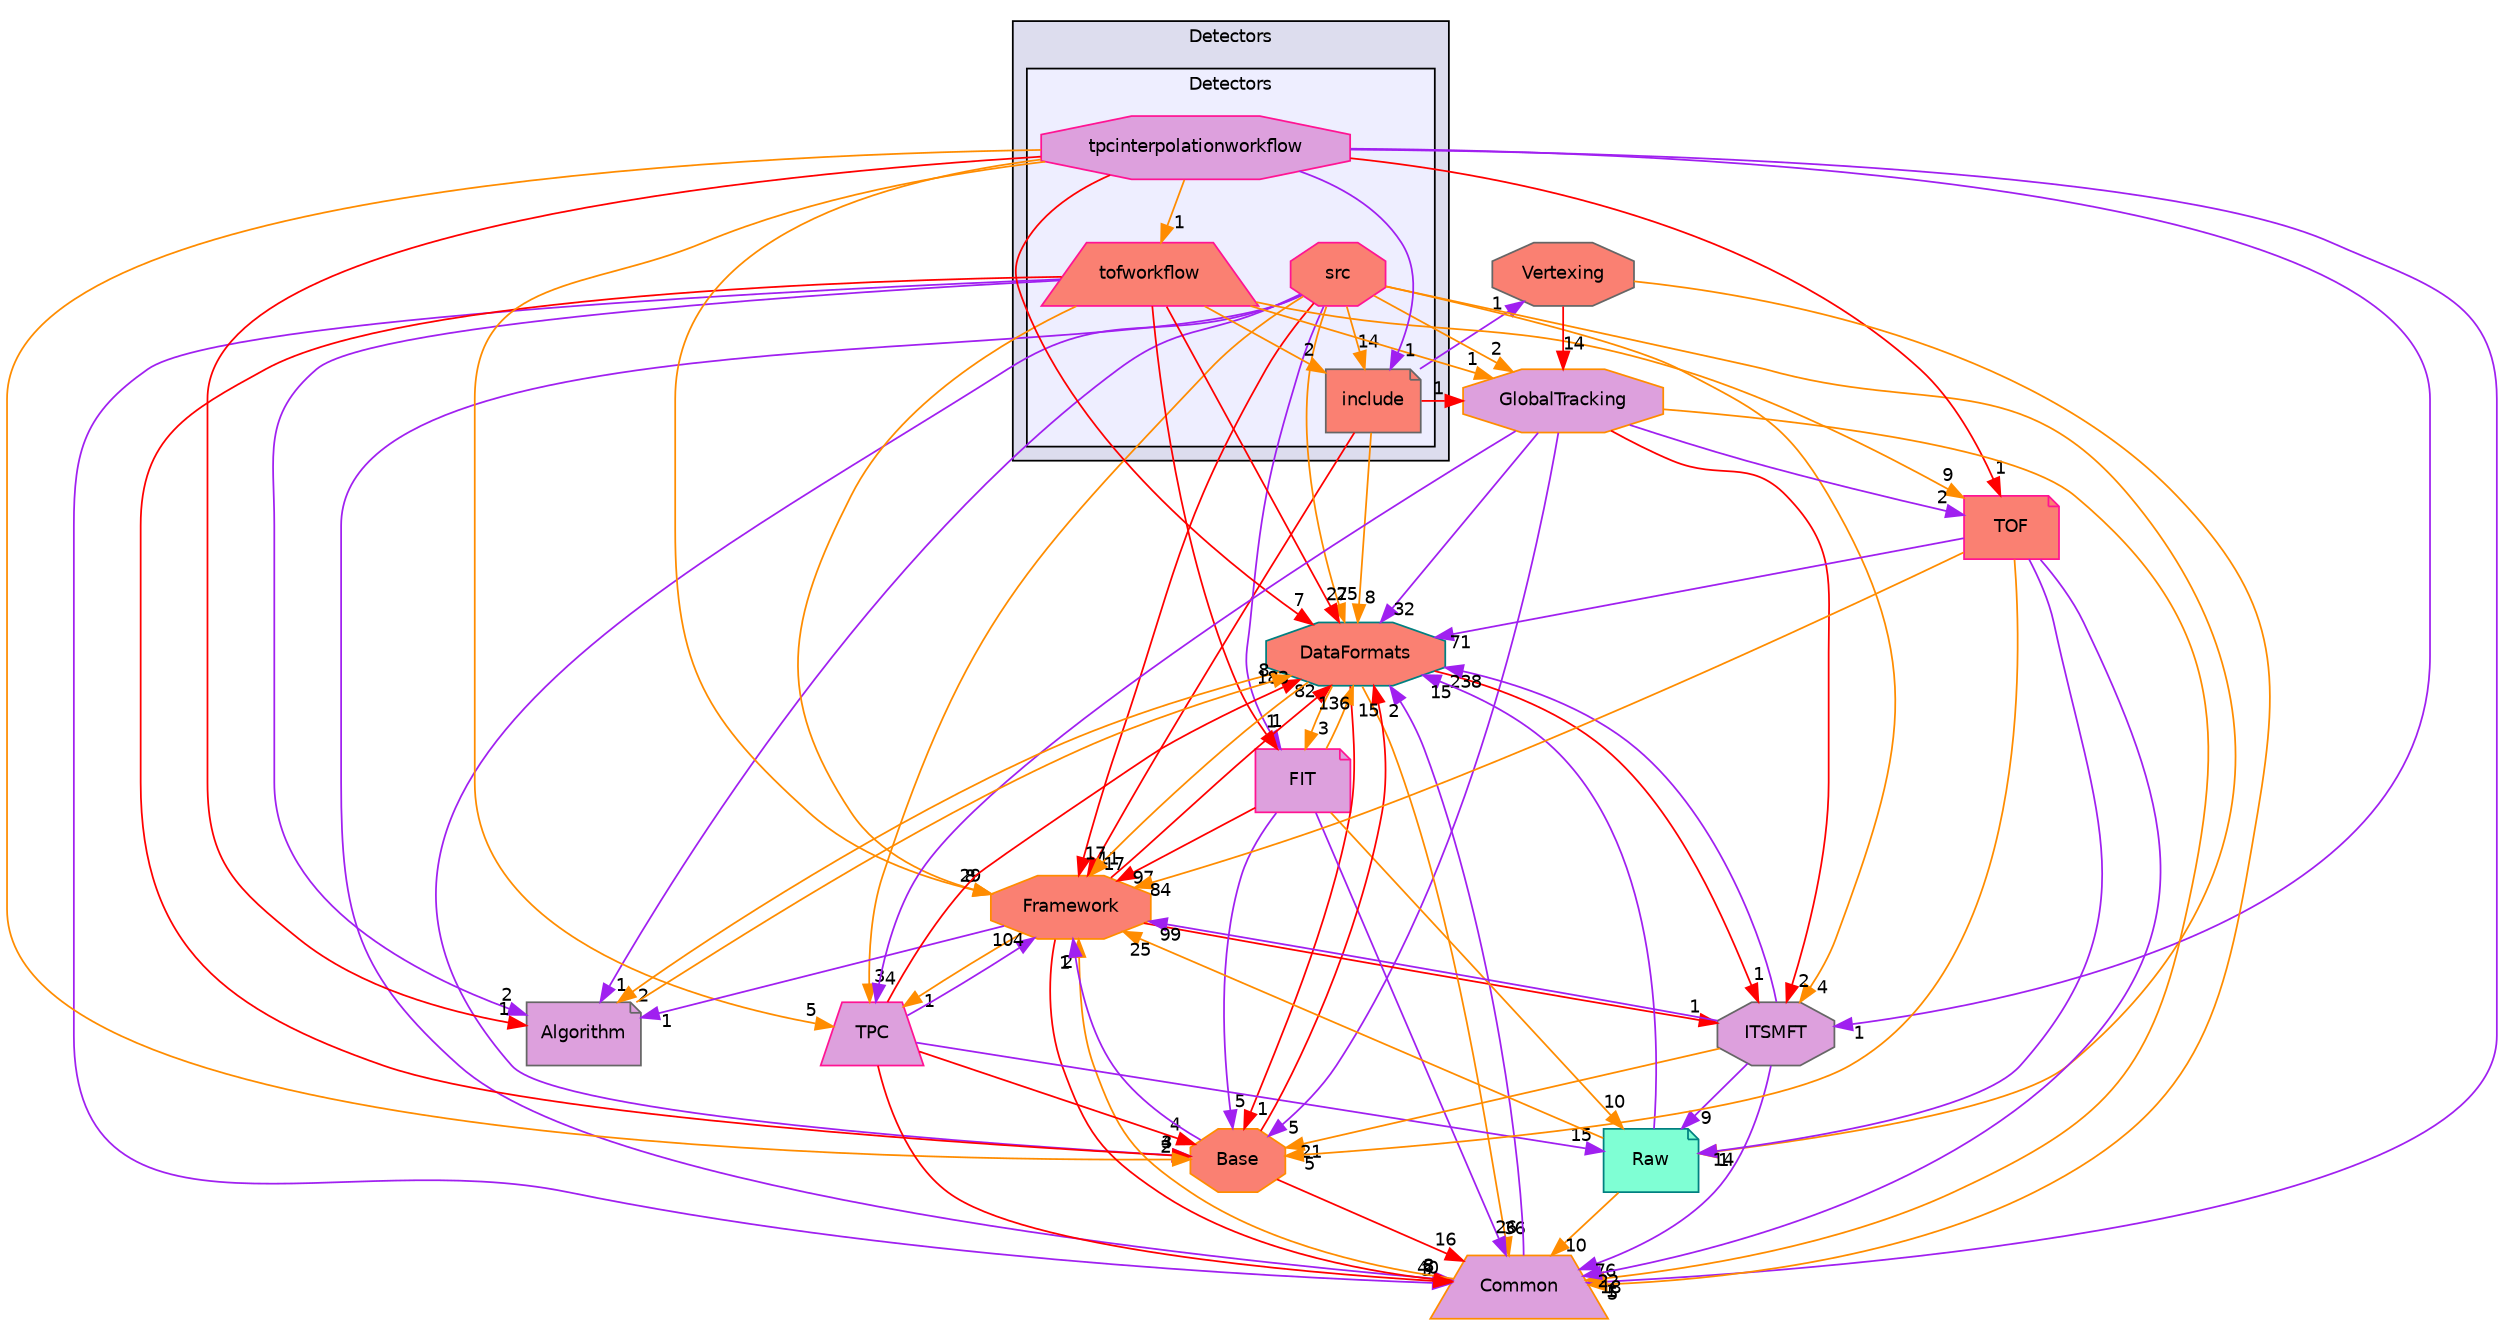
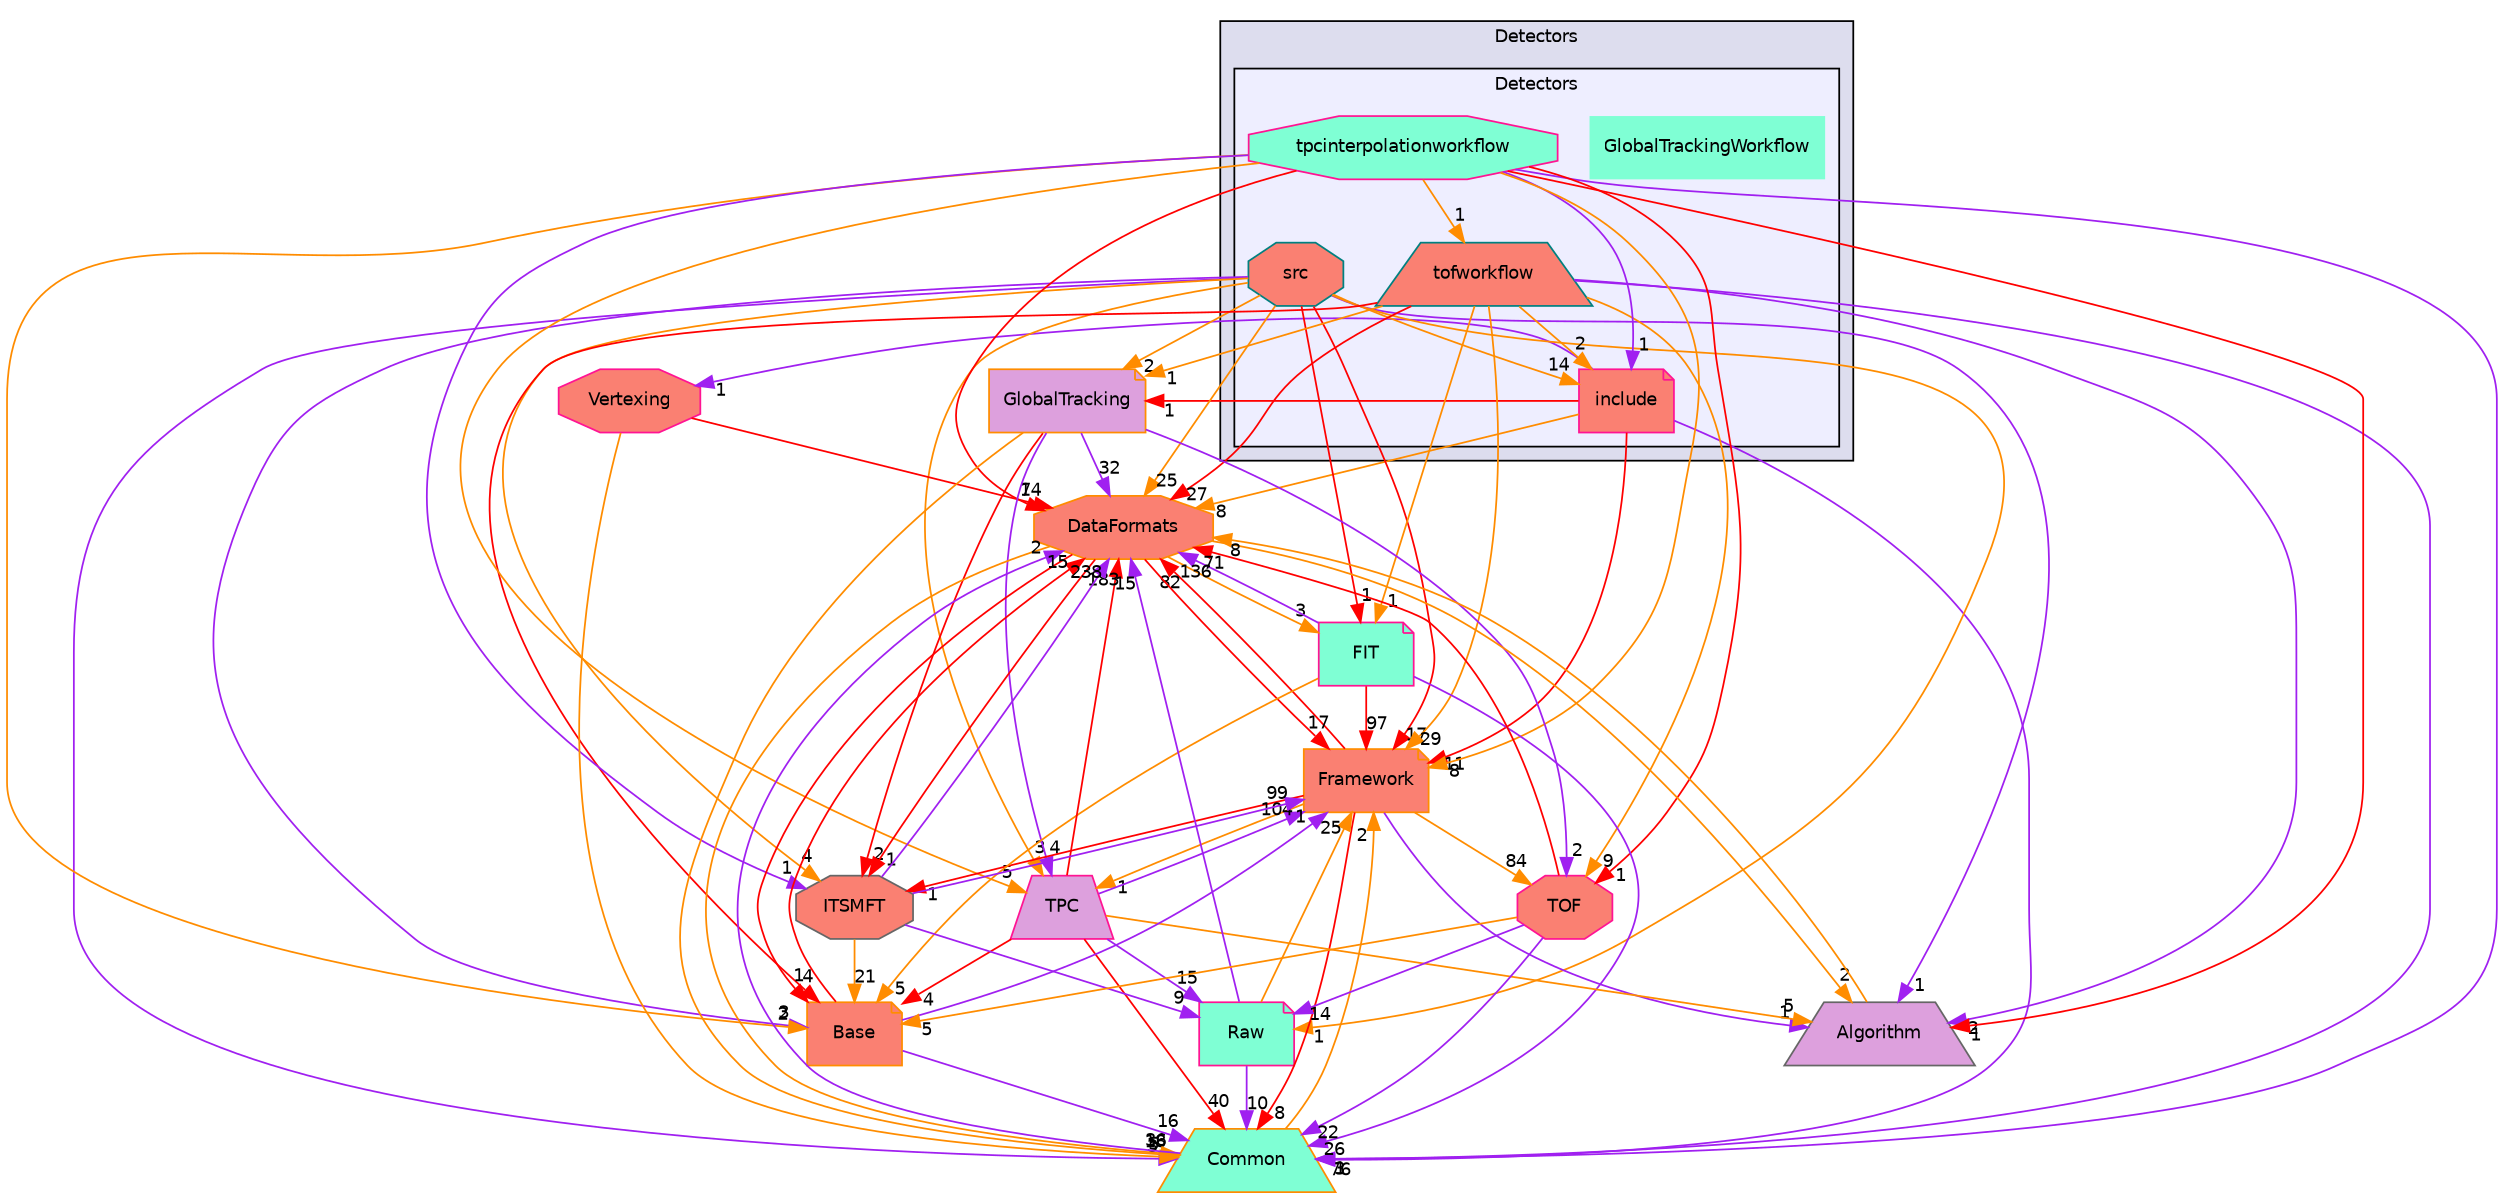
(1196, 148) -> (1403, 148)
none -> (1707, 148)
(1150, 274) -> (1484, 274)
(1338, 274) -> (1296, 274)
(1563, 274) -> (629, 401)
(1563, 329) -> (863, 461)
(1373, 401) -> (1626, 401)
(1563, 401) -> (1067, 401)
(1183, 505) -> (1435, 433)
(1262, 519) -> (1325, 433)
(2012, 528) -> (1565, 907)
(1708, 586) -> (1450, 643)
(1356, 654) -> (1124, 528)
(1337, 726) -> (1257, 591)
(1564, 733) -> (1465, 844)
(1202, 768) -> (1228, 649)
(1303, 781) -> (1366, 654)
(1464, 798) -> none
(1071, 907) -> (1366, 781)
(1227, 956) -> (1097, 802)
(1471, 964) -> none
none -> (1450, 967)
(584, 1034) -> (1880, 1034)
(1776, 1034) -> (855, 907)
(1238, 1160) -> (855, 1034)
(1651, 1160) -> (1247, 1034)
(1715, 1192) -> (2031, 960)
(1362, 1217) -> (1037, 1093)
(1591, 1218) -> (1247, 1089)
(1519, 1287) -> (1247, 1160)
